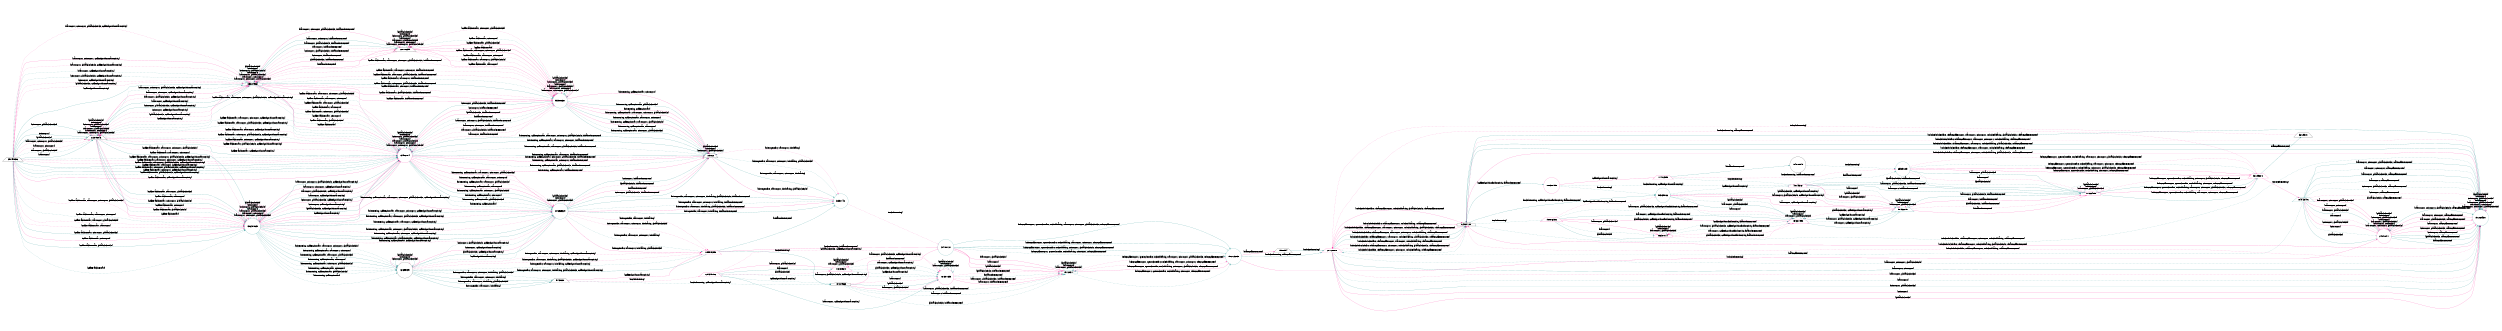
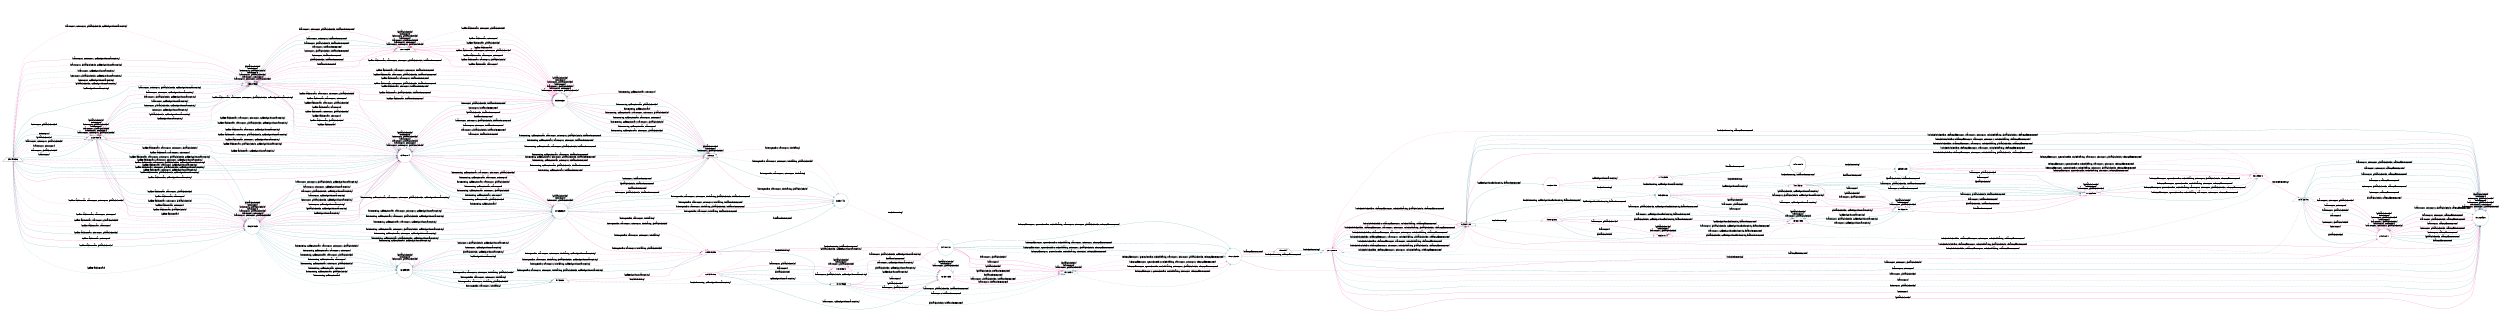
(2303, 135) -> none
